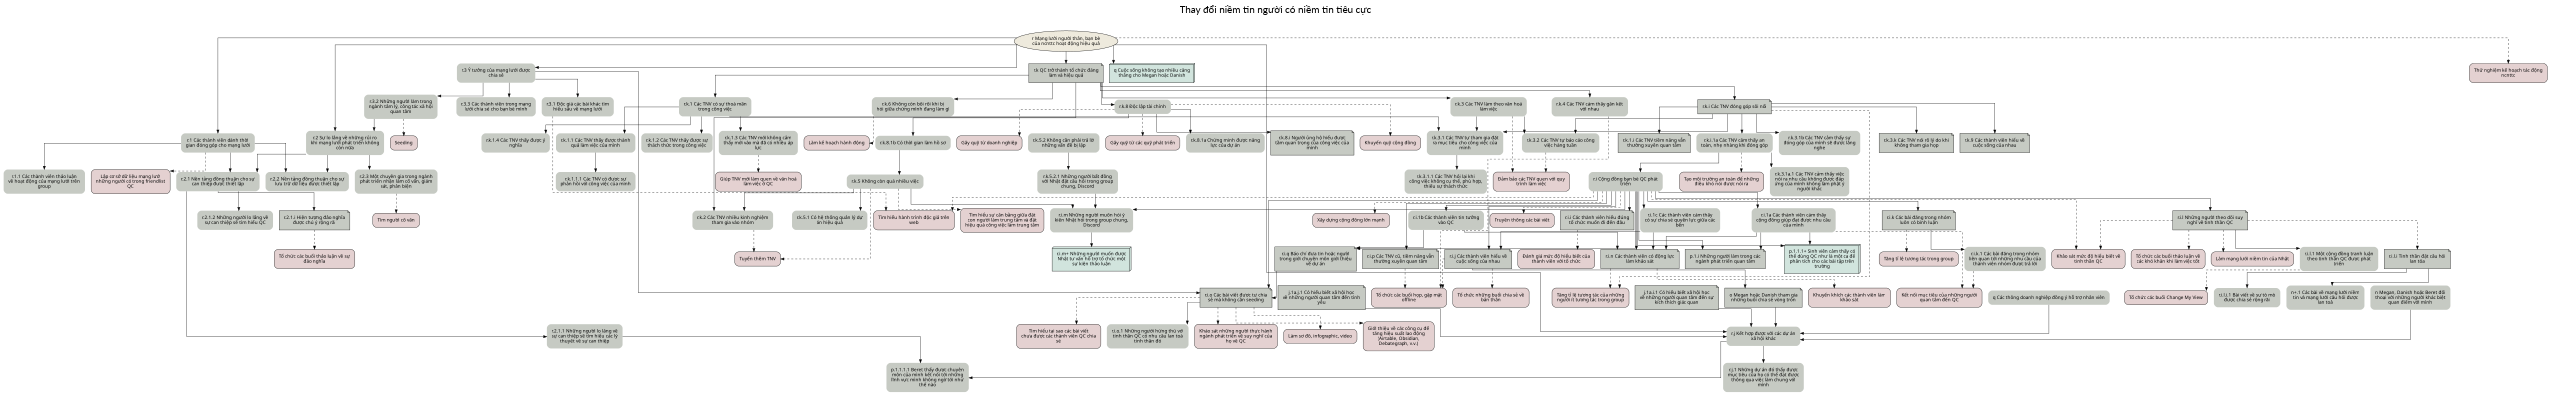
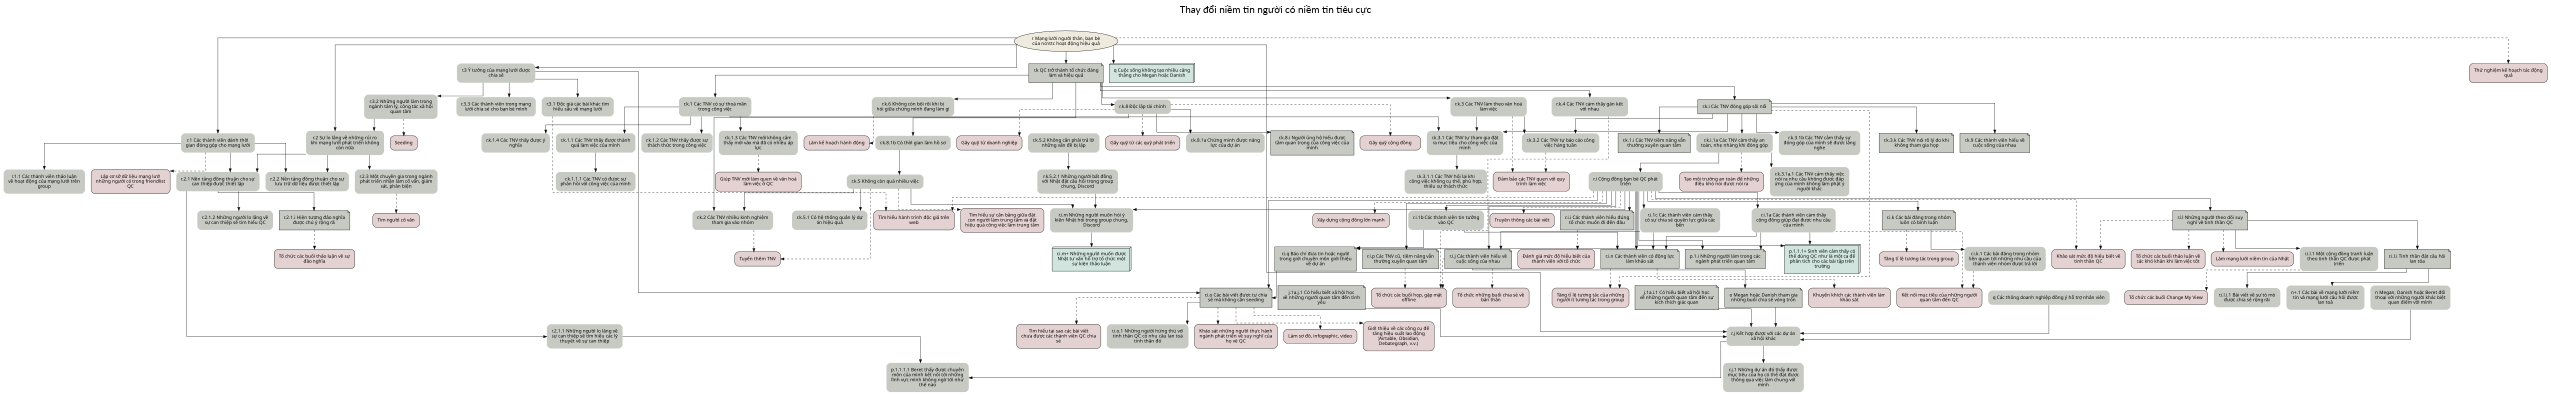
(2508, 73) -> (2508, 73)
(1390, 143) -> (1390, 143)
(2345, 220) -> (2345, 220)
